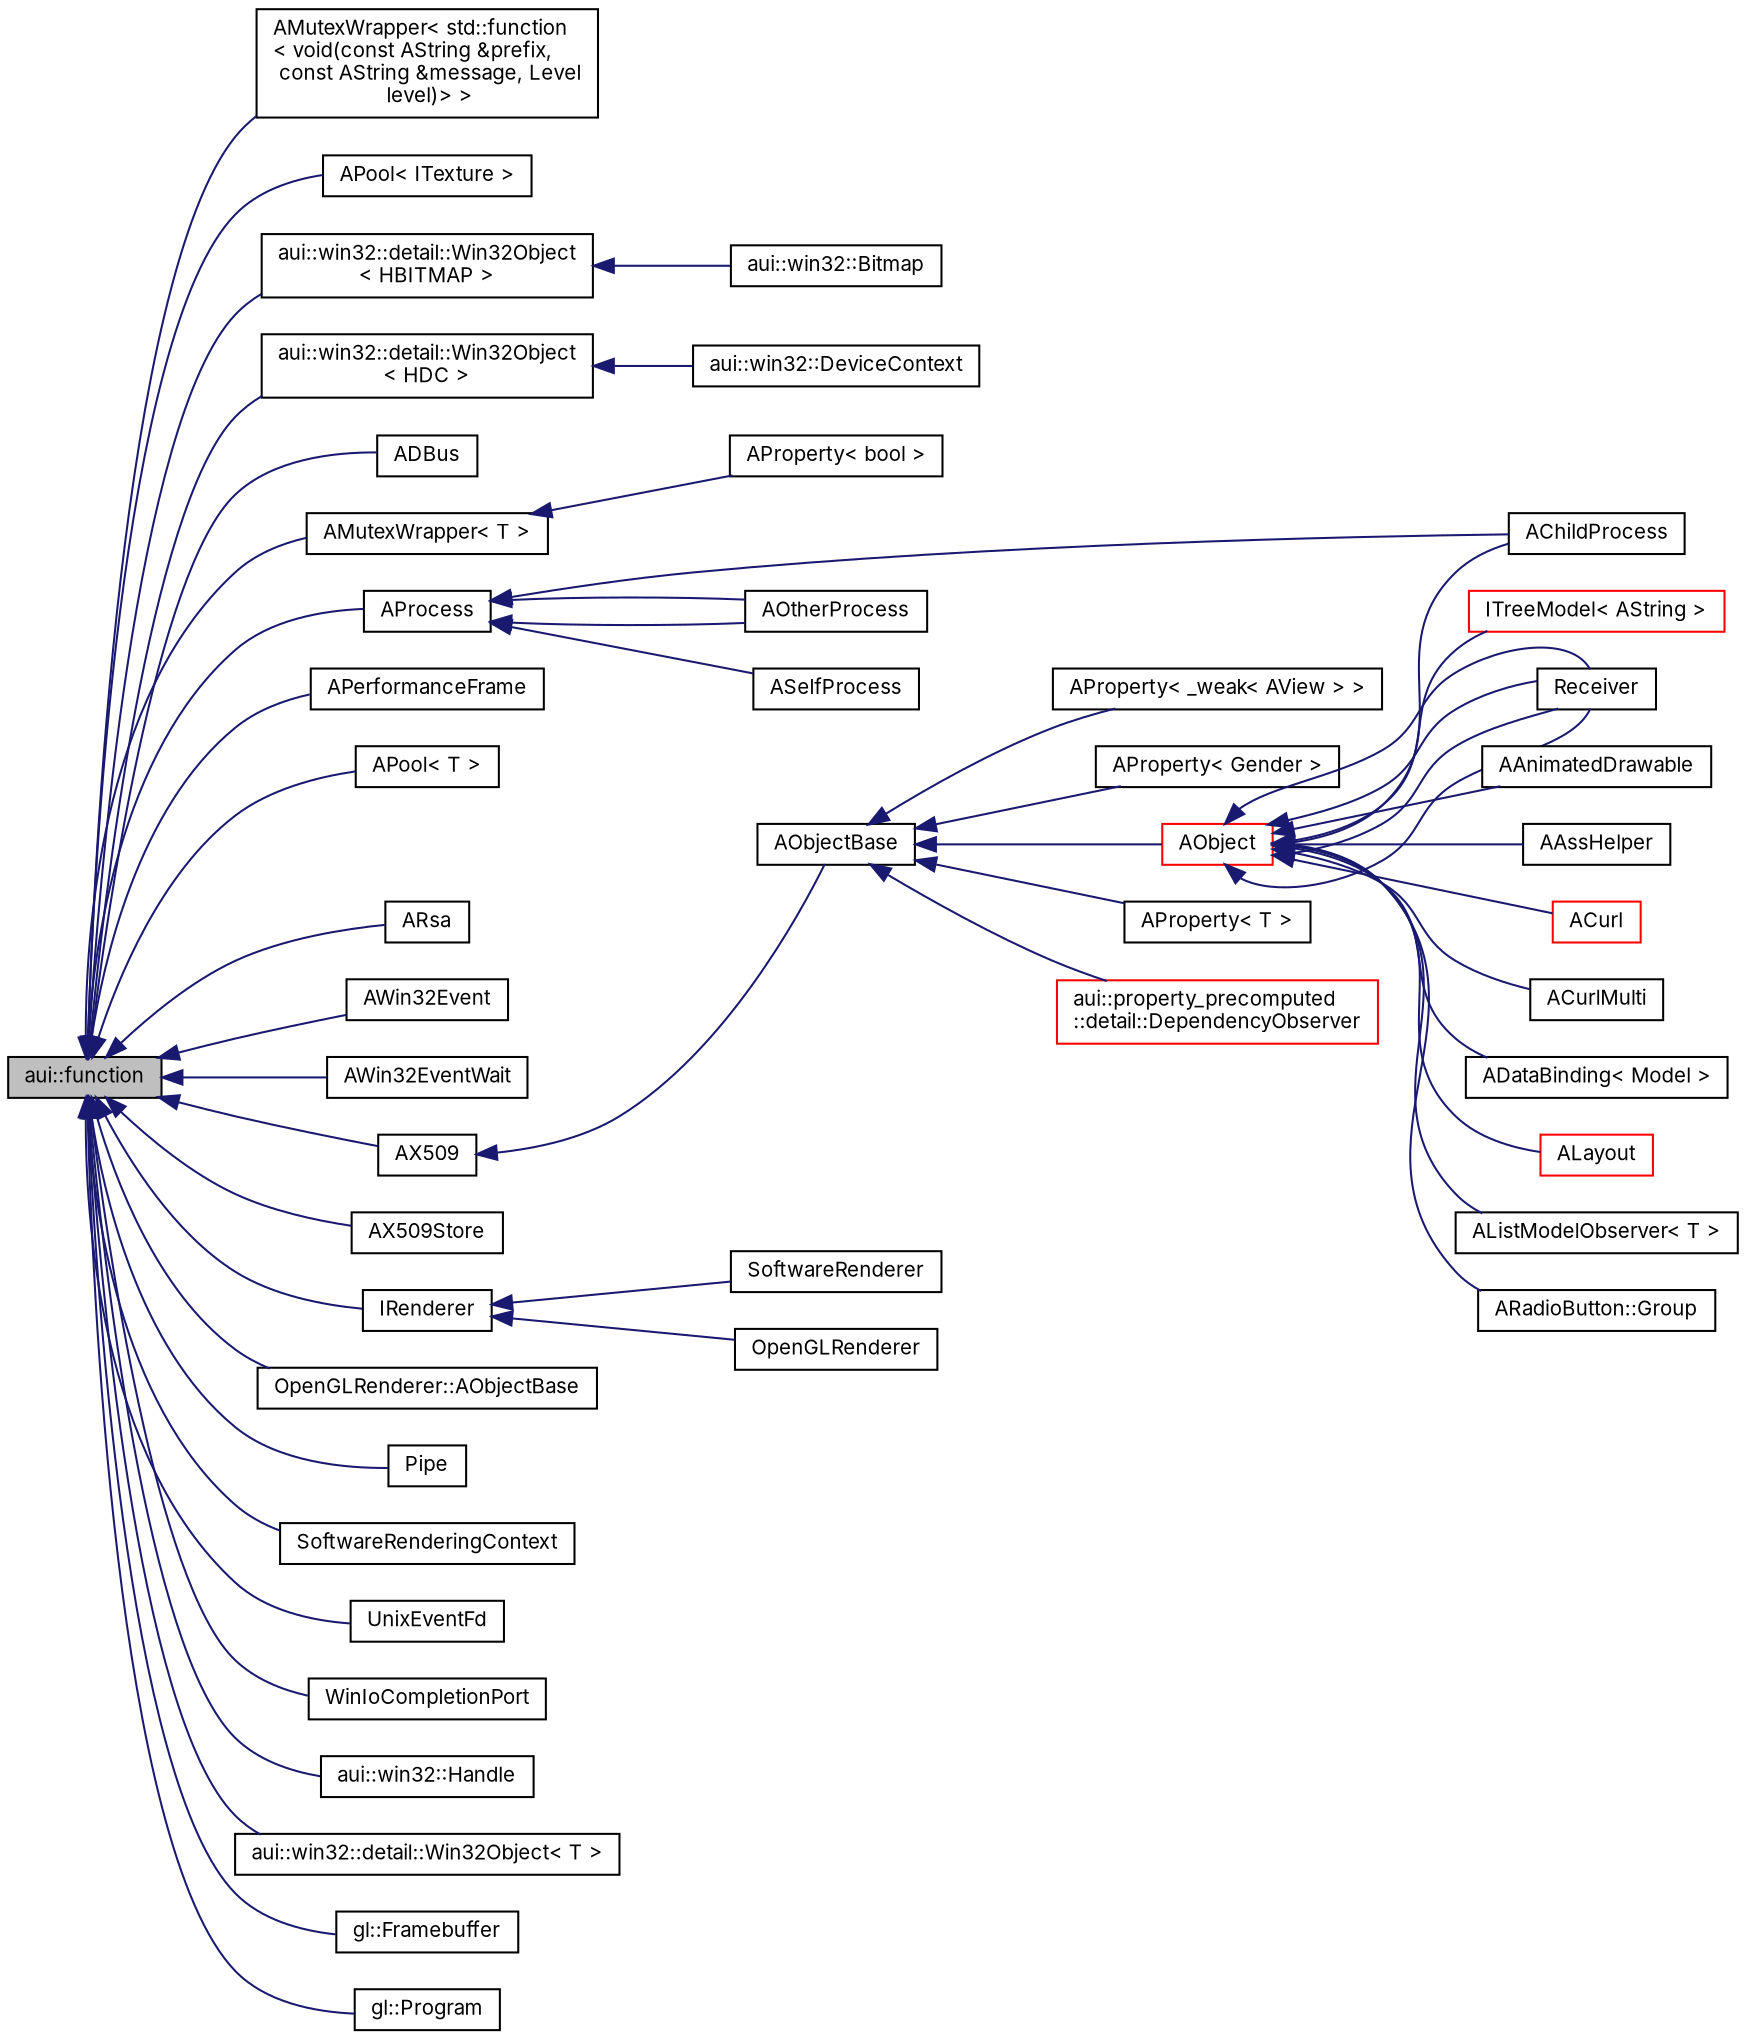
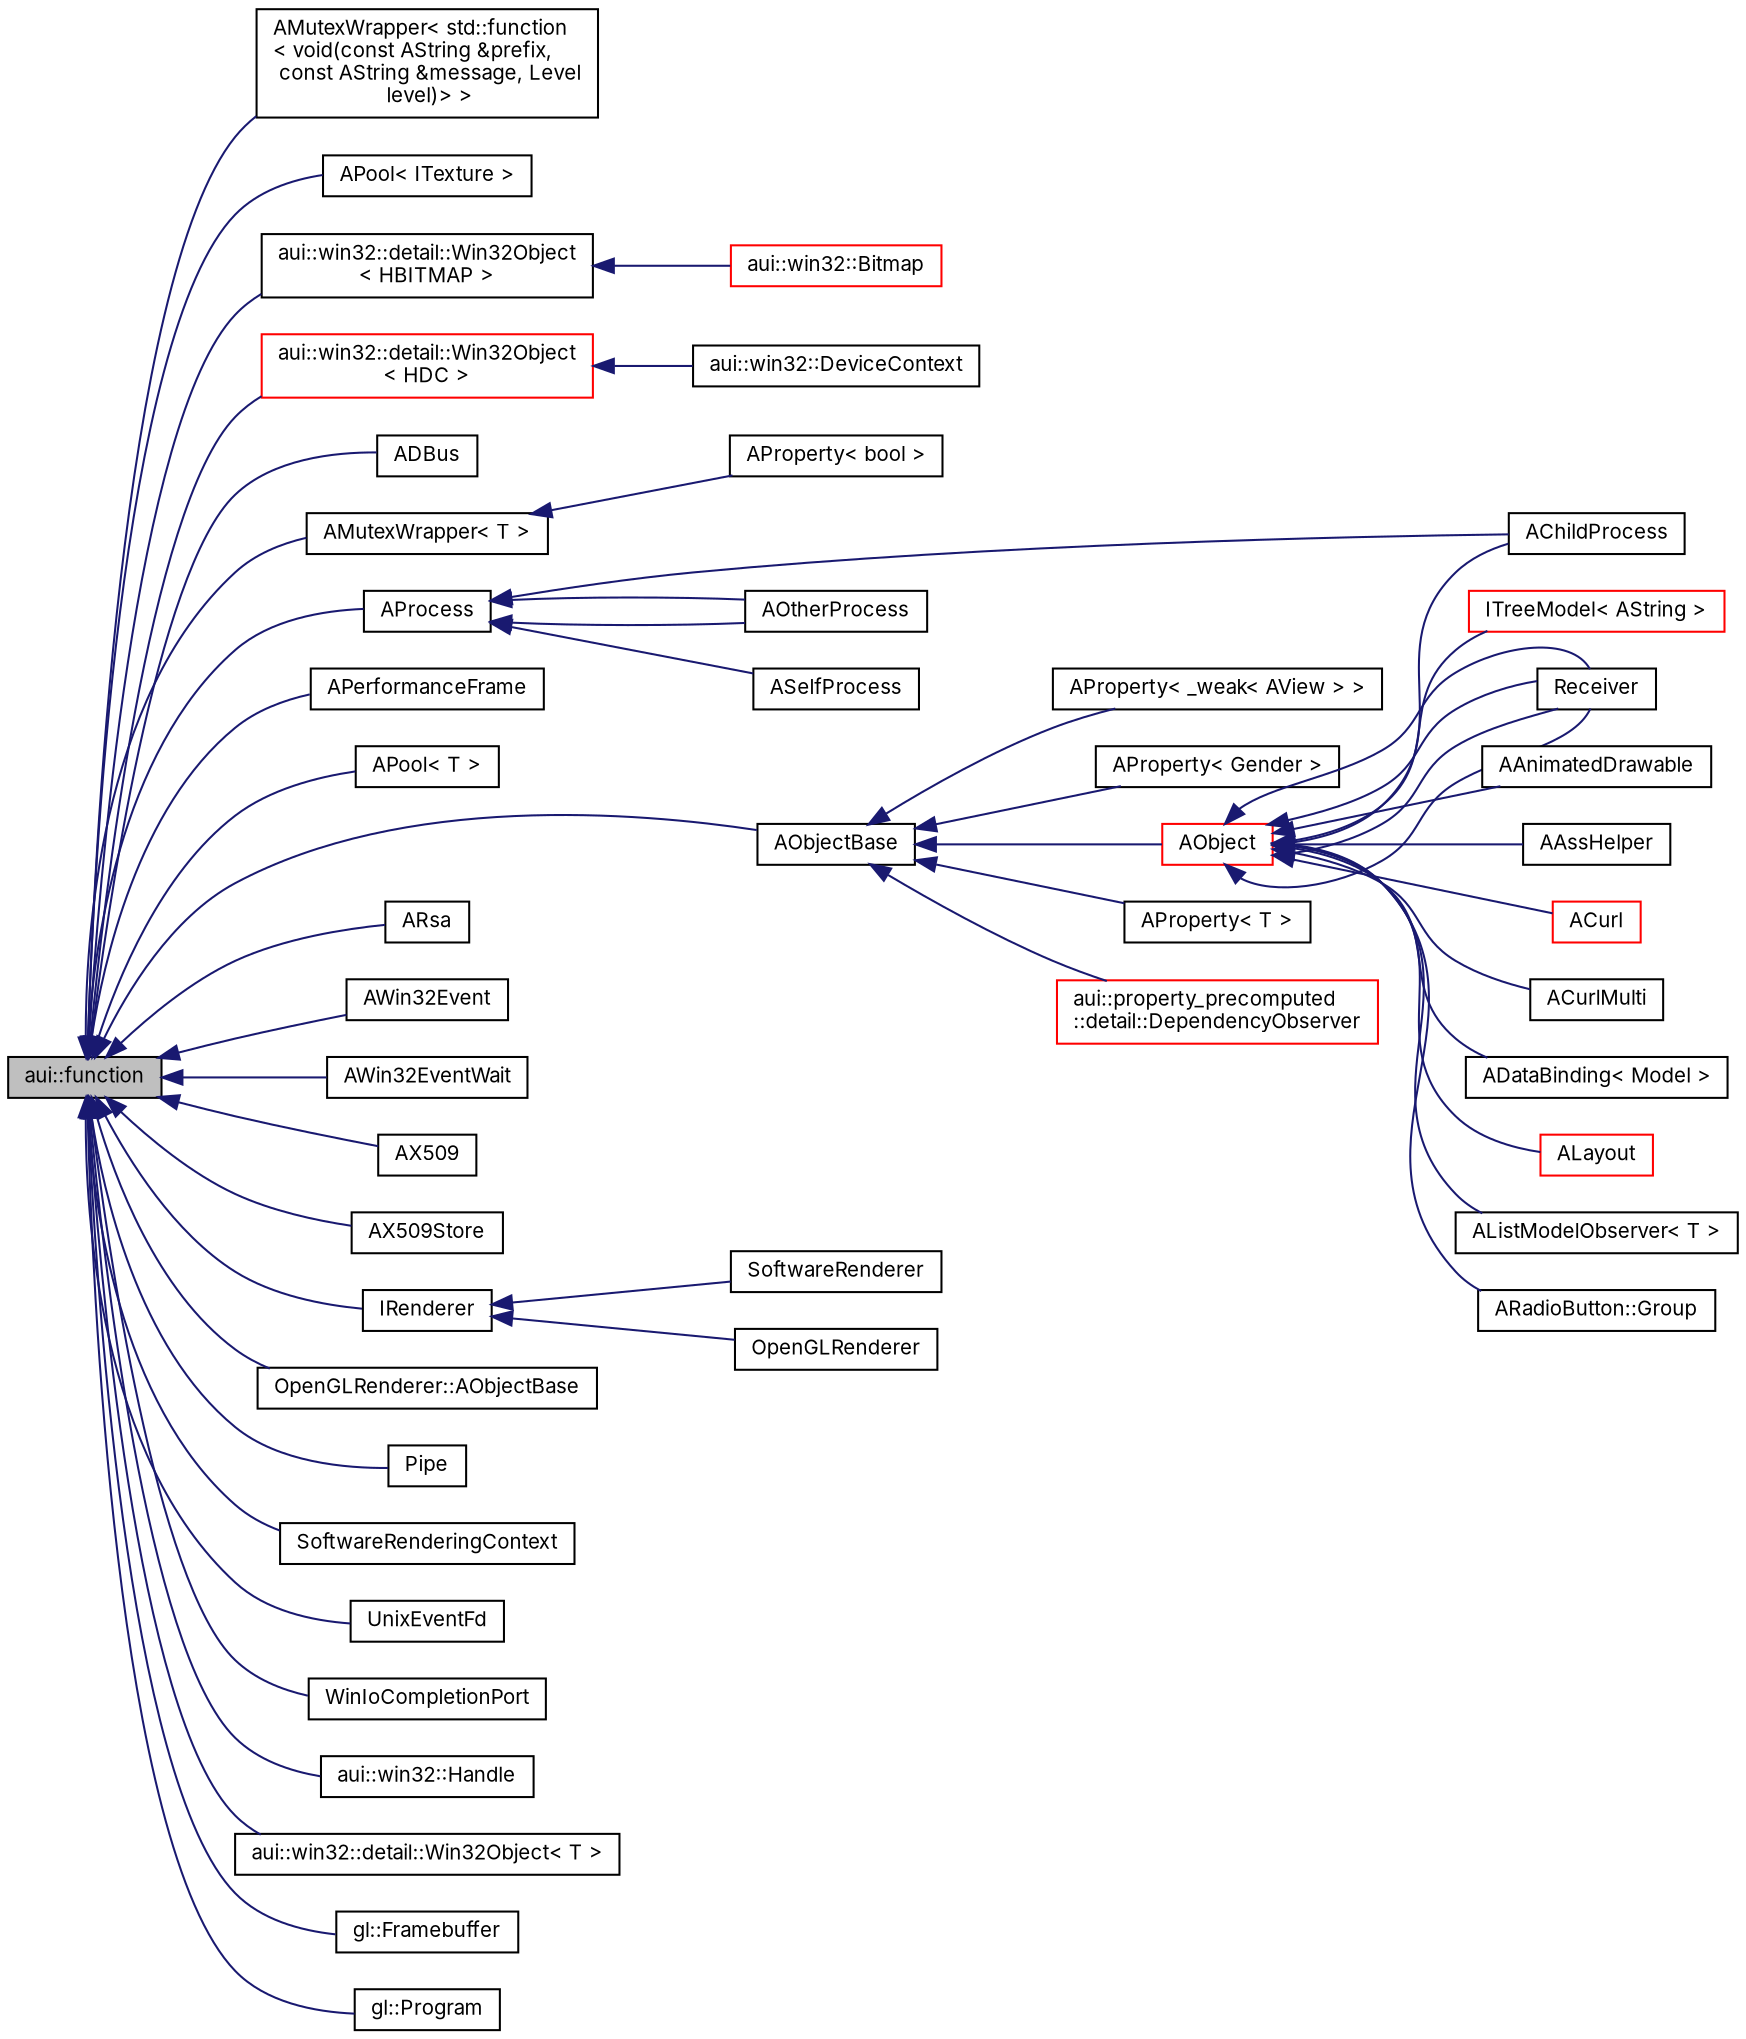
(836, 266) -> (836, 266)
(427, 366) -> (427, 366)
(696, 1052) -> (389, 831)
